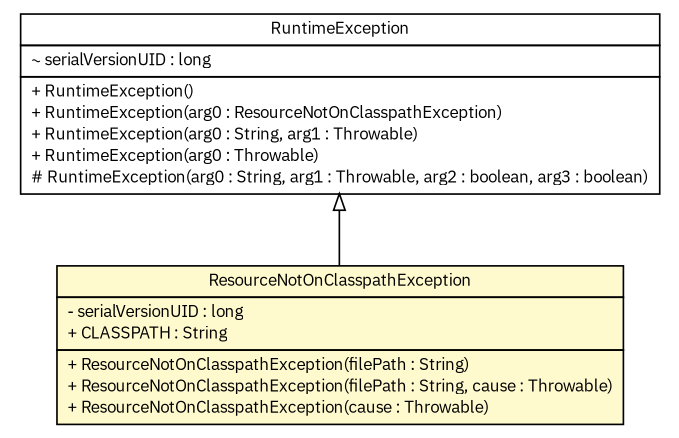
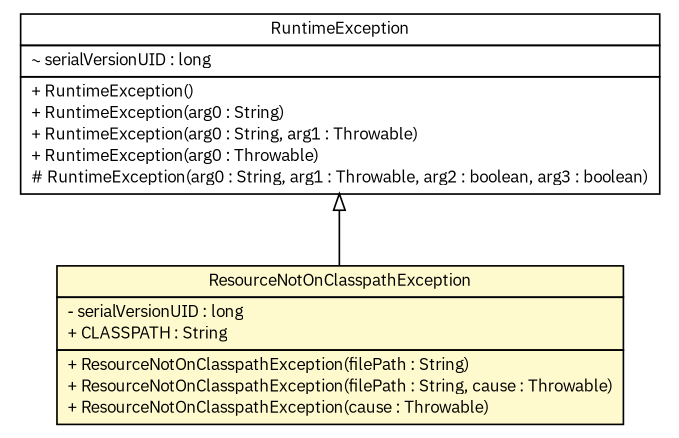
(267, 113) -> (158, 113)
